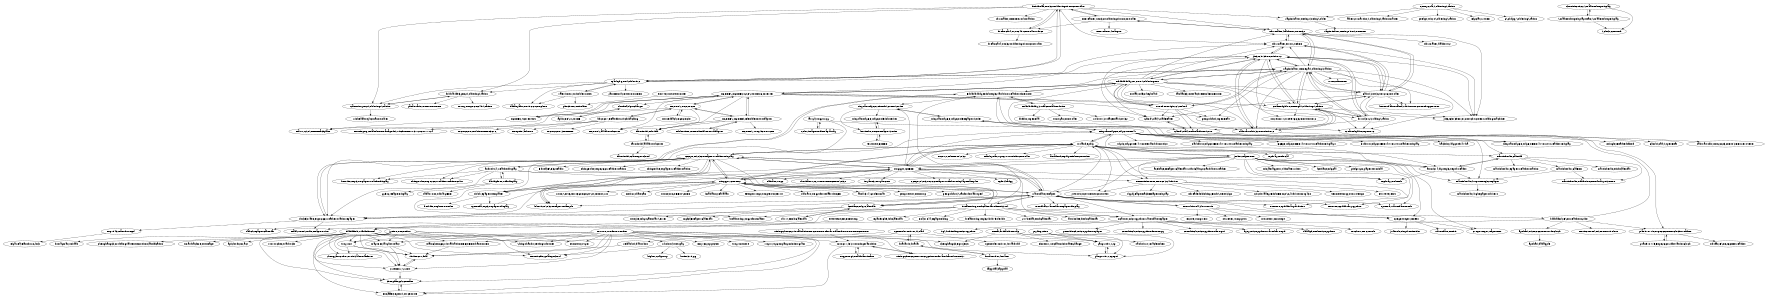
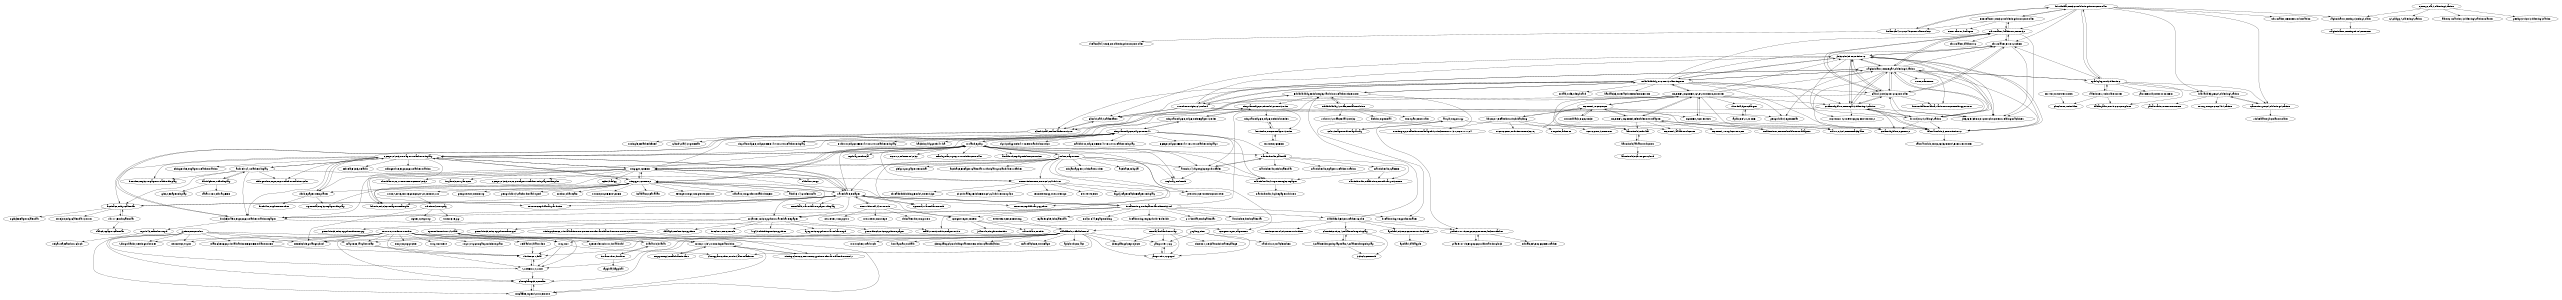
(1481, 19) -> none
(1197, 219) -> (916, 219)
none -> (1346, 224)
(651, 239) -> (424, 200)
